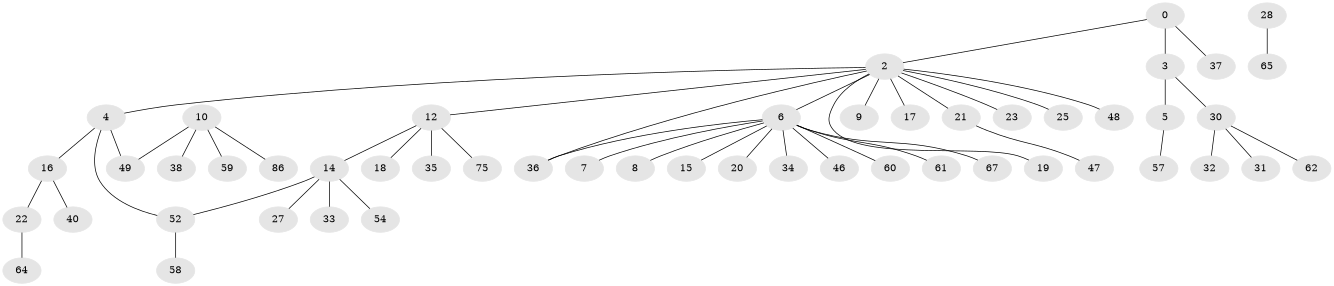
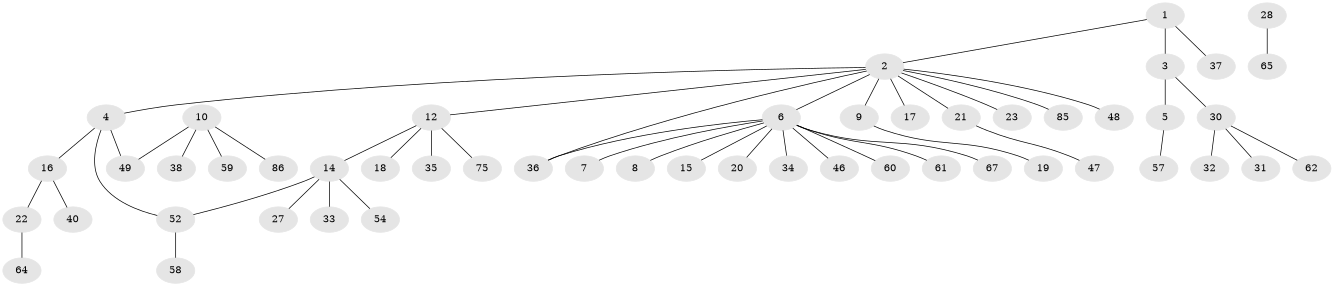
(1165, 16) -> (1165, 16)
(1063, 118) -> (1063, 118)
(913, 150) -> (951, 143)
